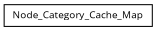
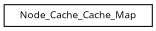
(78, 16) -> (78, 16)
